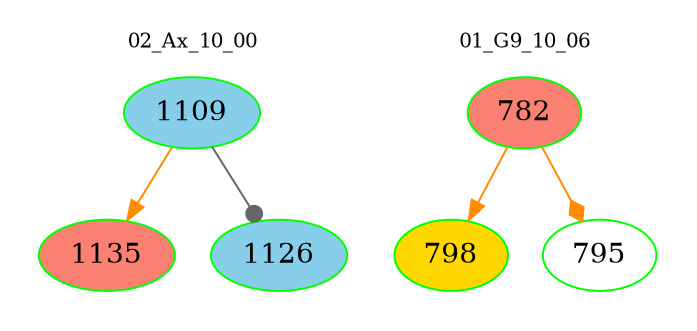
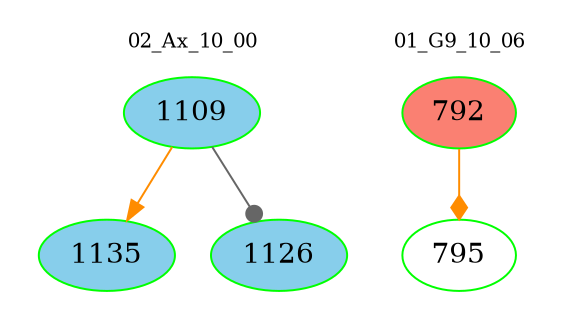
(524, 113) -> (459, 113)
(107, 255) -> (107, 255)
(451, 255) -> none
